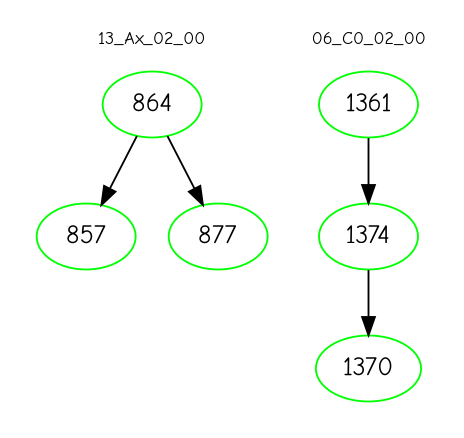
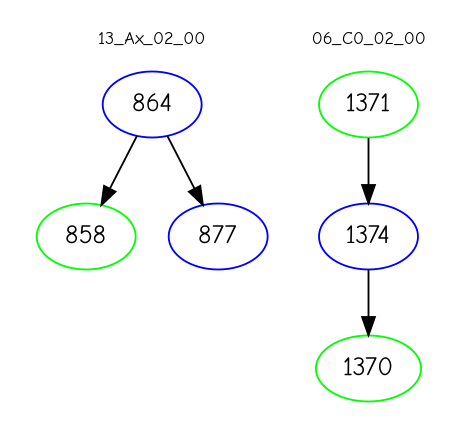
(152, 104) -> (152, 104)
(368, 104) -> (368, 104)
(86, 236) -> (86, 236)
(218, 236) -> (218, 236)
(368, 236) -> (368, 236)
